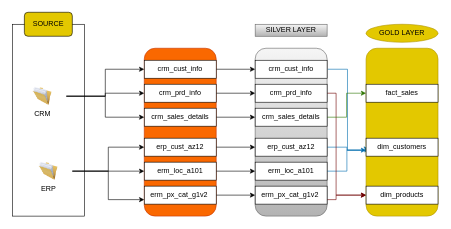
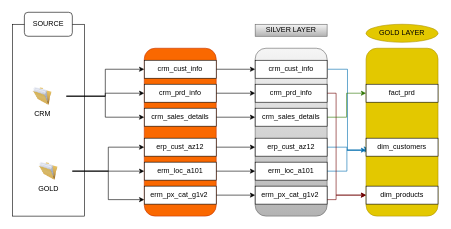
(48, 24) -> (48, 24)
(402, 93) -> (402, 93)
(49, 189) -> (49, 189)
